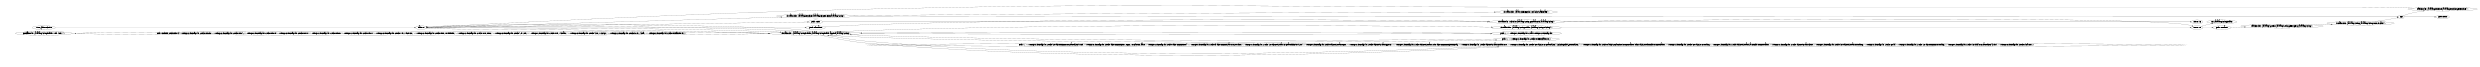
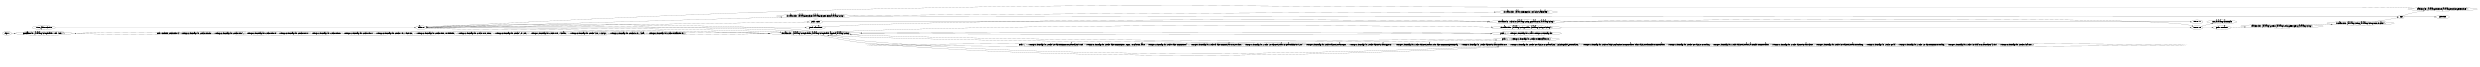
(2443, 17) -> (2443, 17)
(2197, 22) -> (2197, 22)
(2222, 22) -> (2222, 22)
none -> (7, 33)
